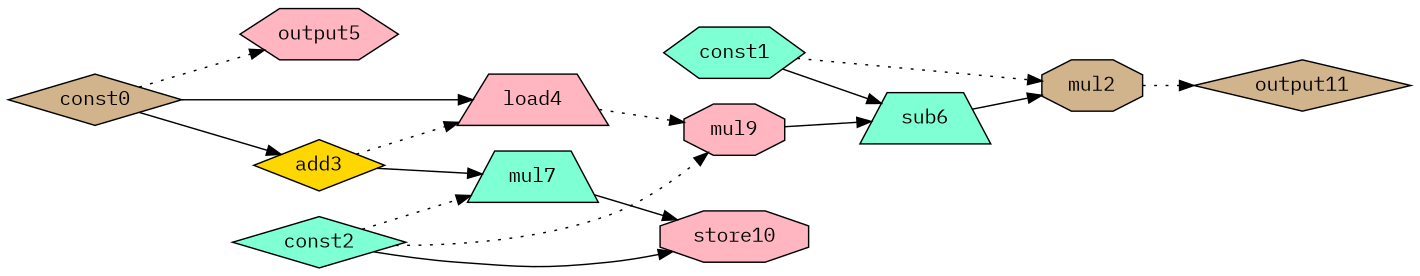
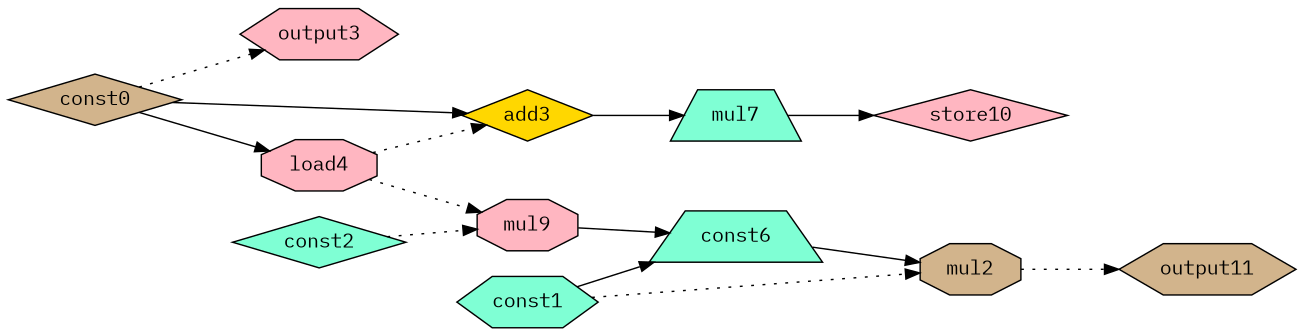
(319, 34) -> (319, 34)
(1302, 85) -> (1208, 269)
(533, 100) -> (319, 165)
(925, 118) -> (736, 237)
(401, 140) -> (423, 141)
(410, 215) -> none
(734, 237) -> (971, 115)
(516, 266) -> none
